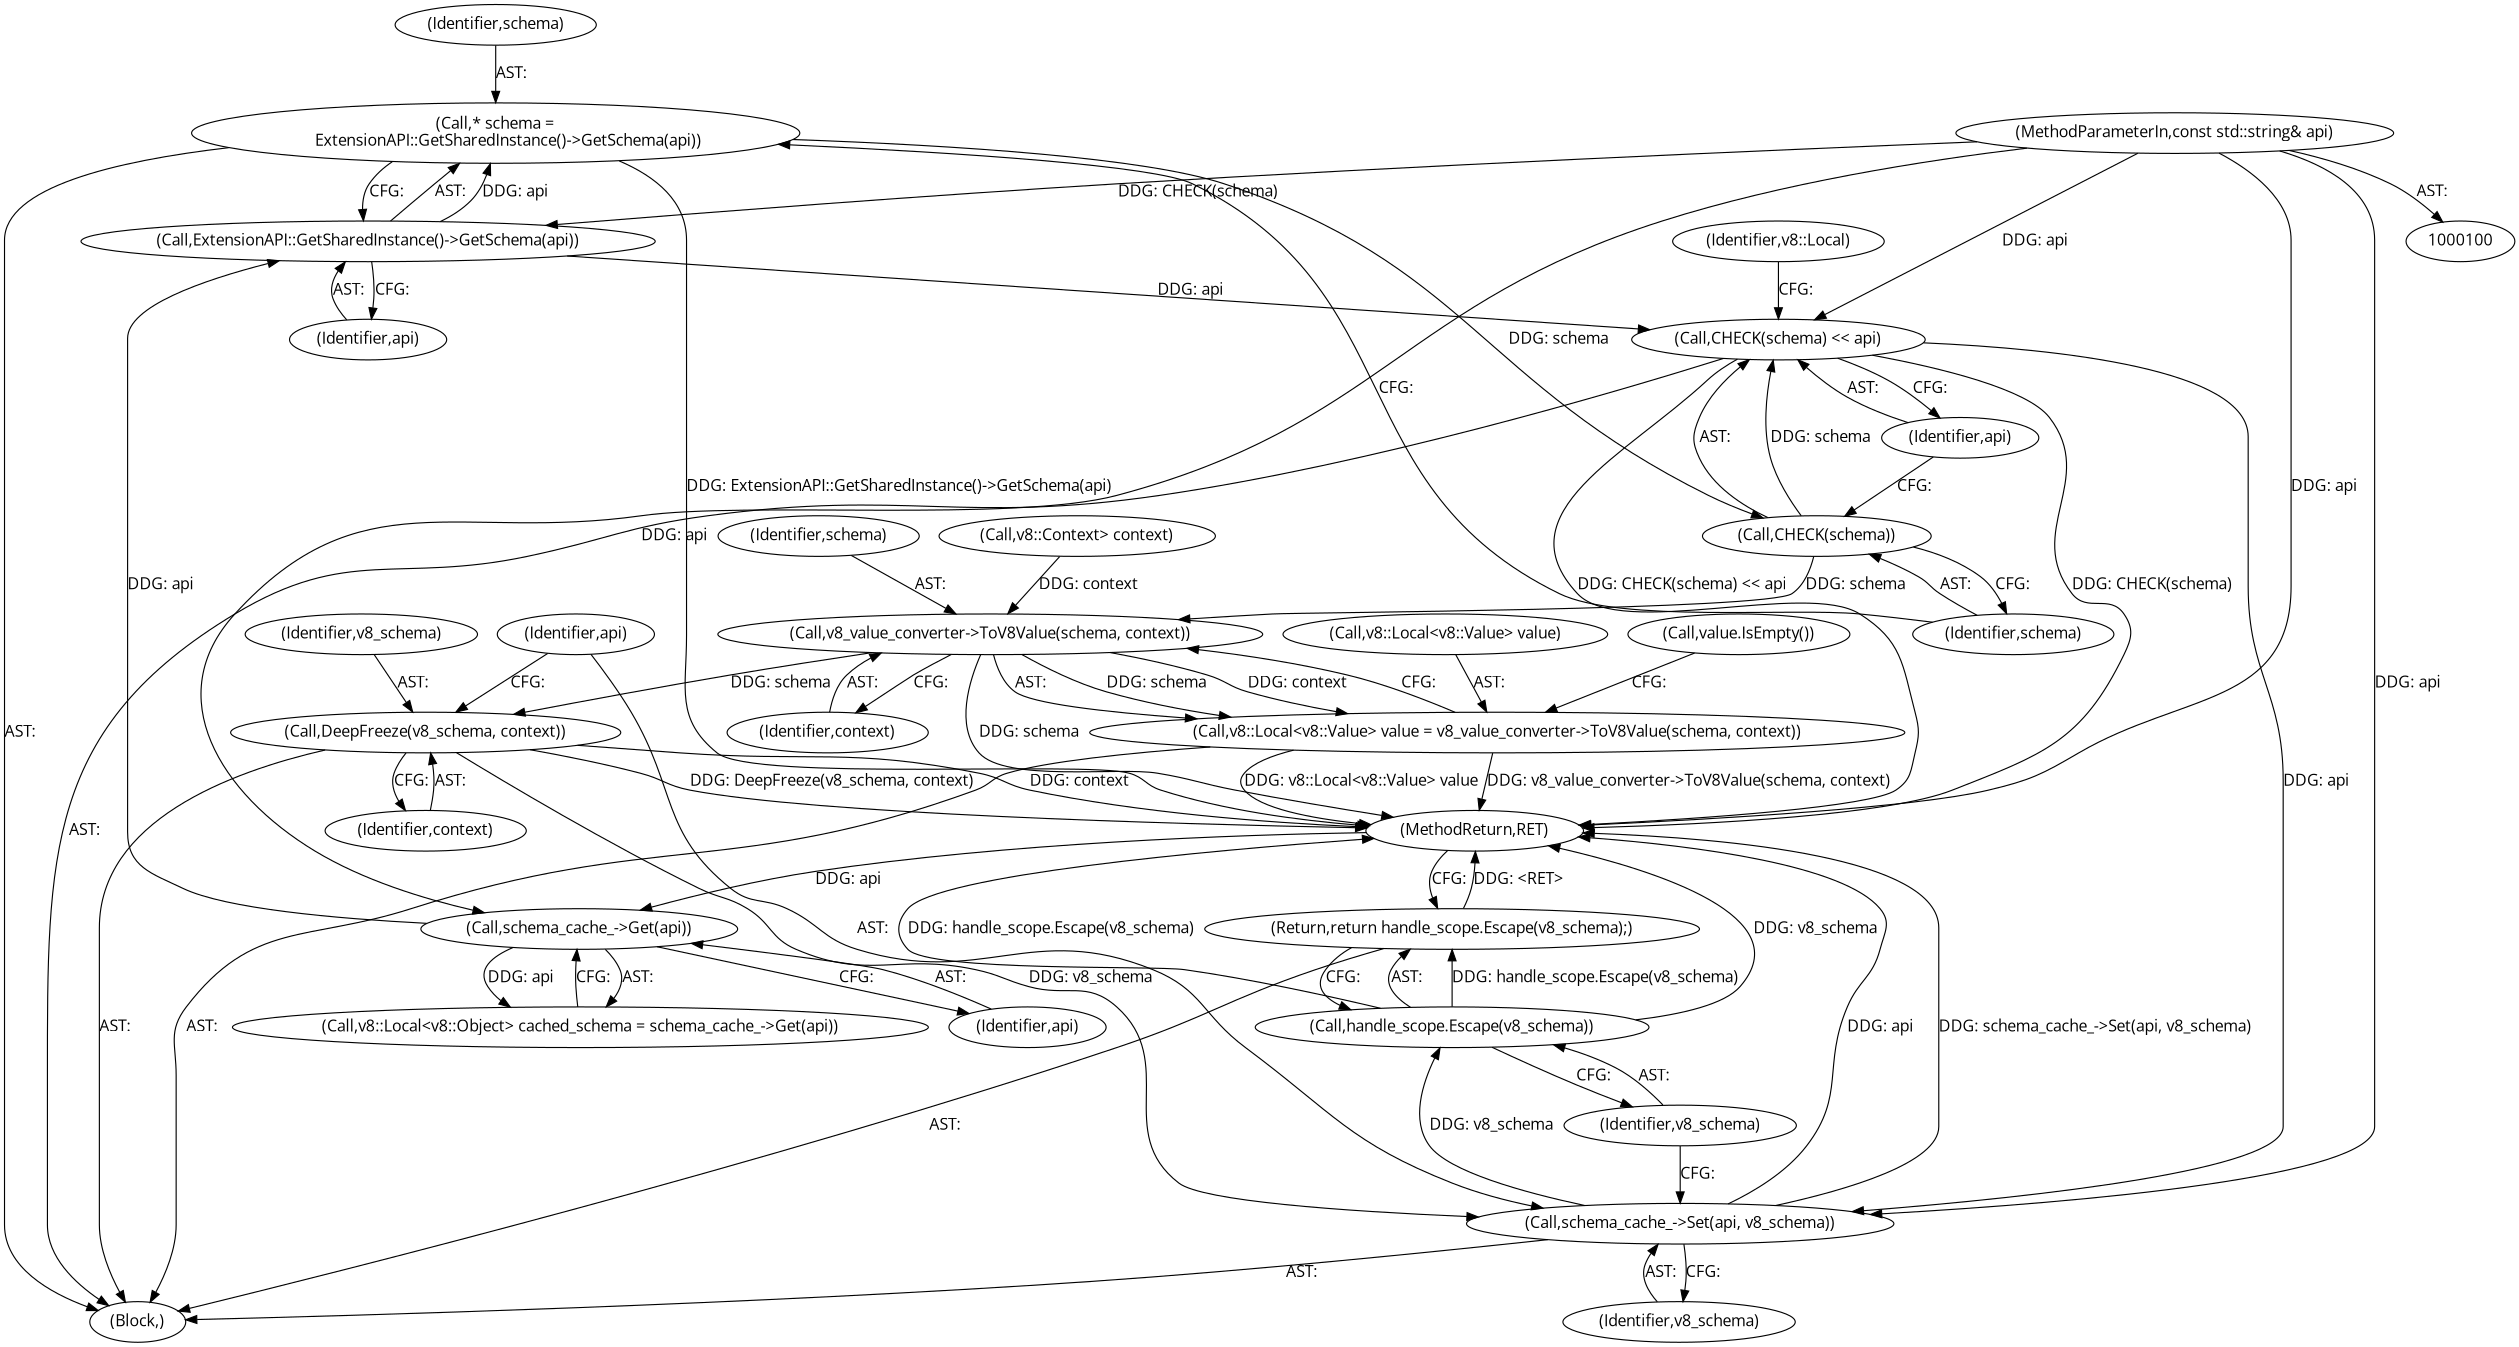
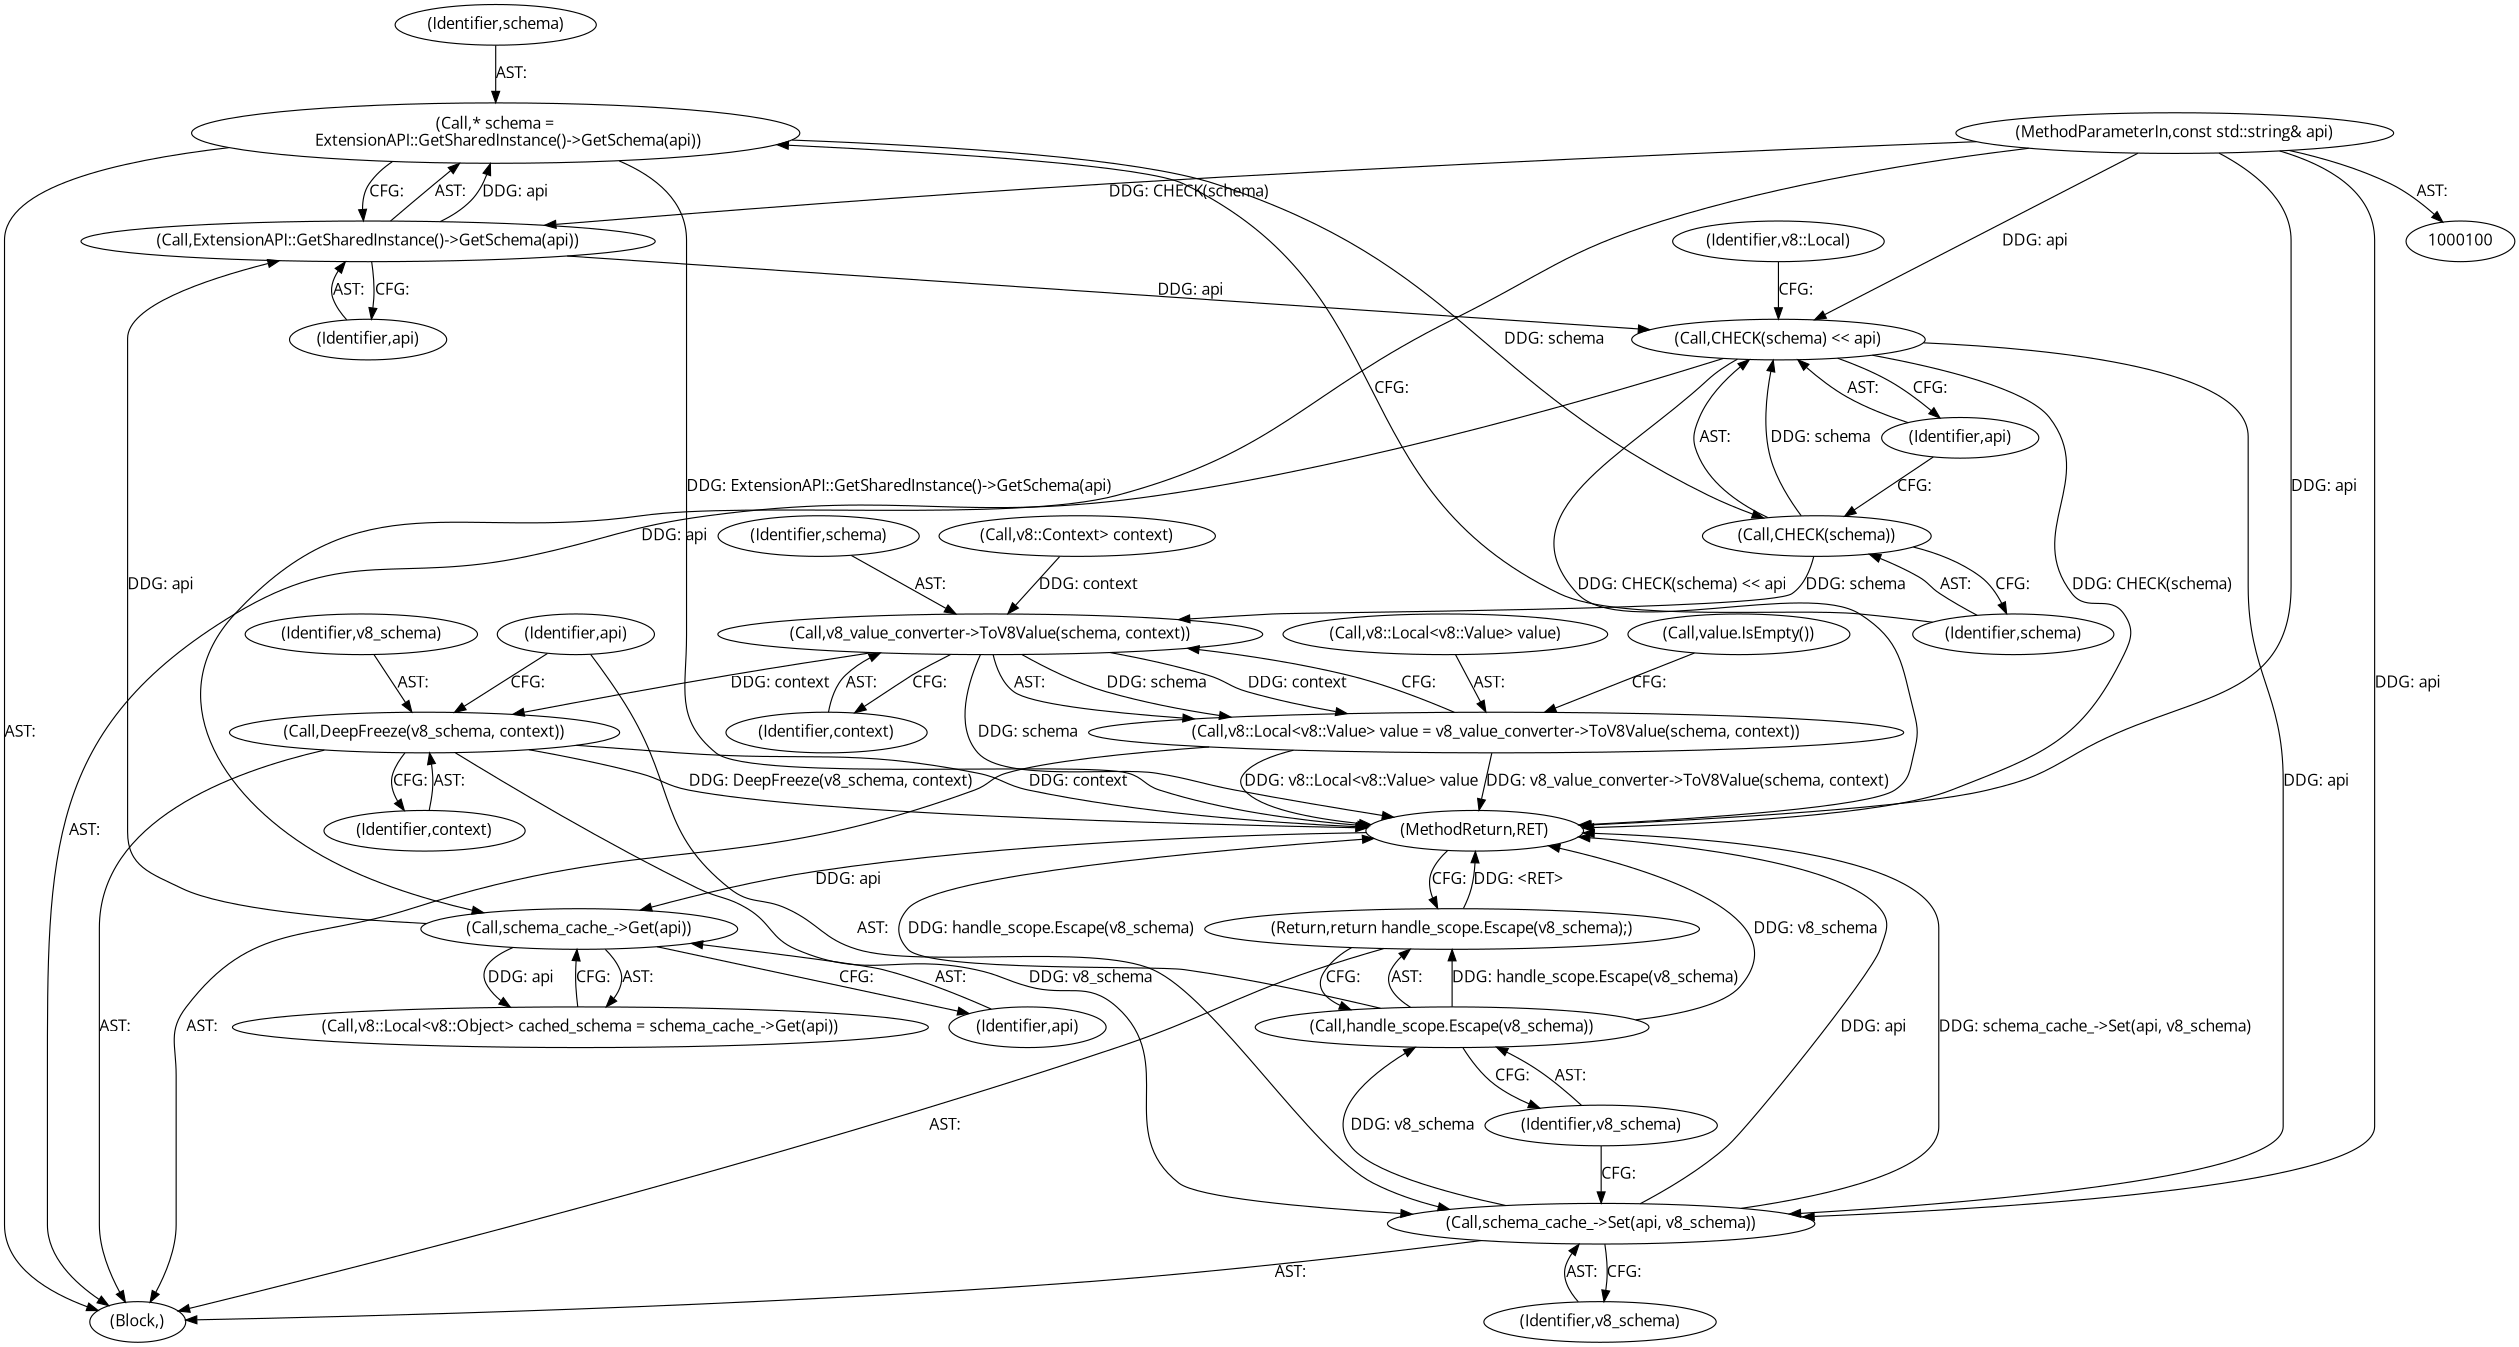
(781, 683) -> (780, 683)
